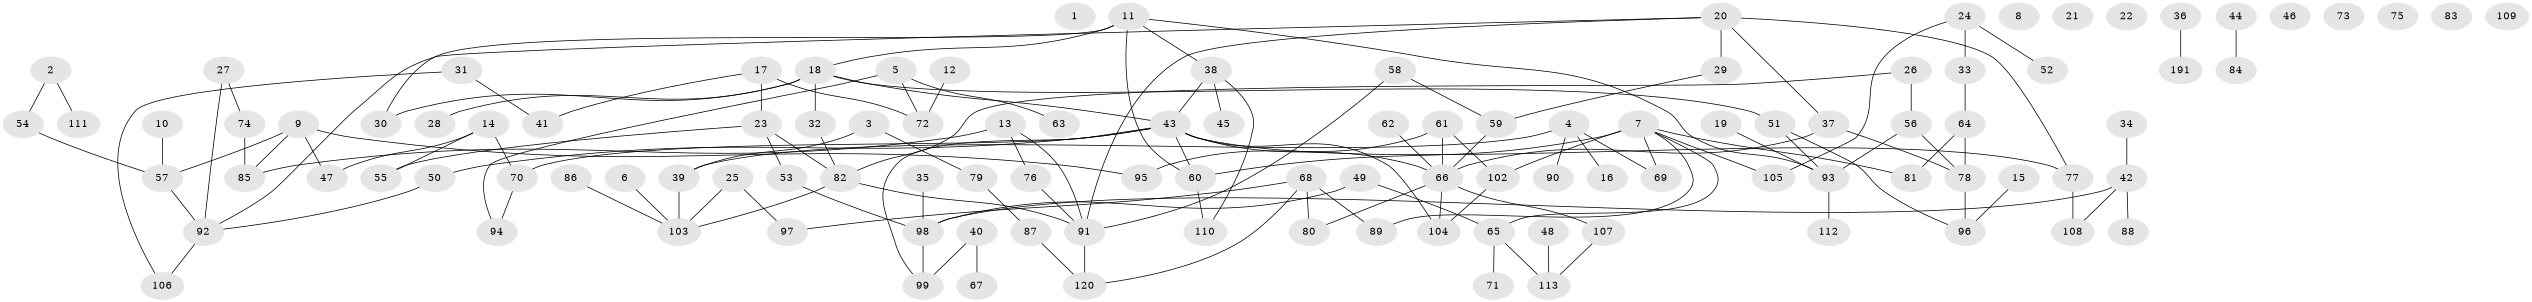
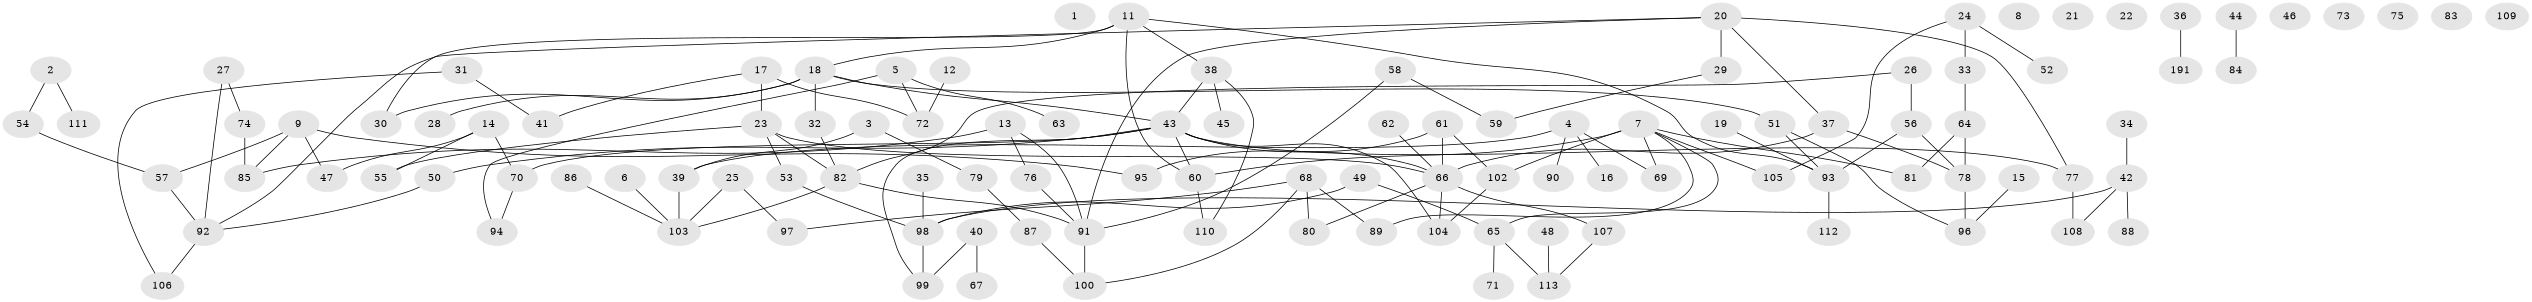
(162, 124) -> none
(1474, 147) -> (1100, 157)
(1085, 286) -> (1085, 286)
